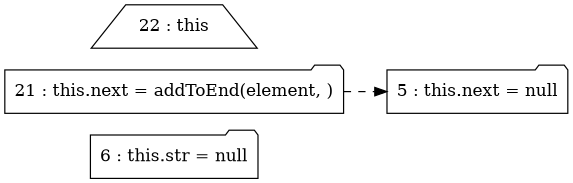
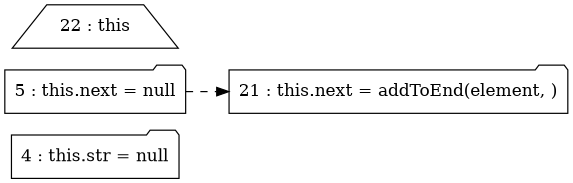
(359, 92) -> (201, 92)
(174, 157) -> (95, 157)
